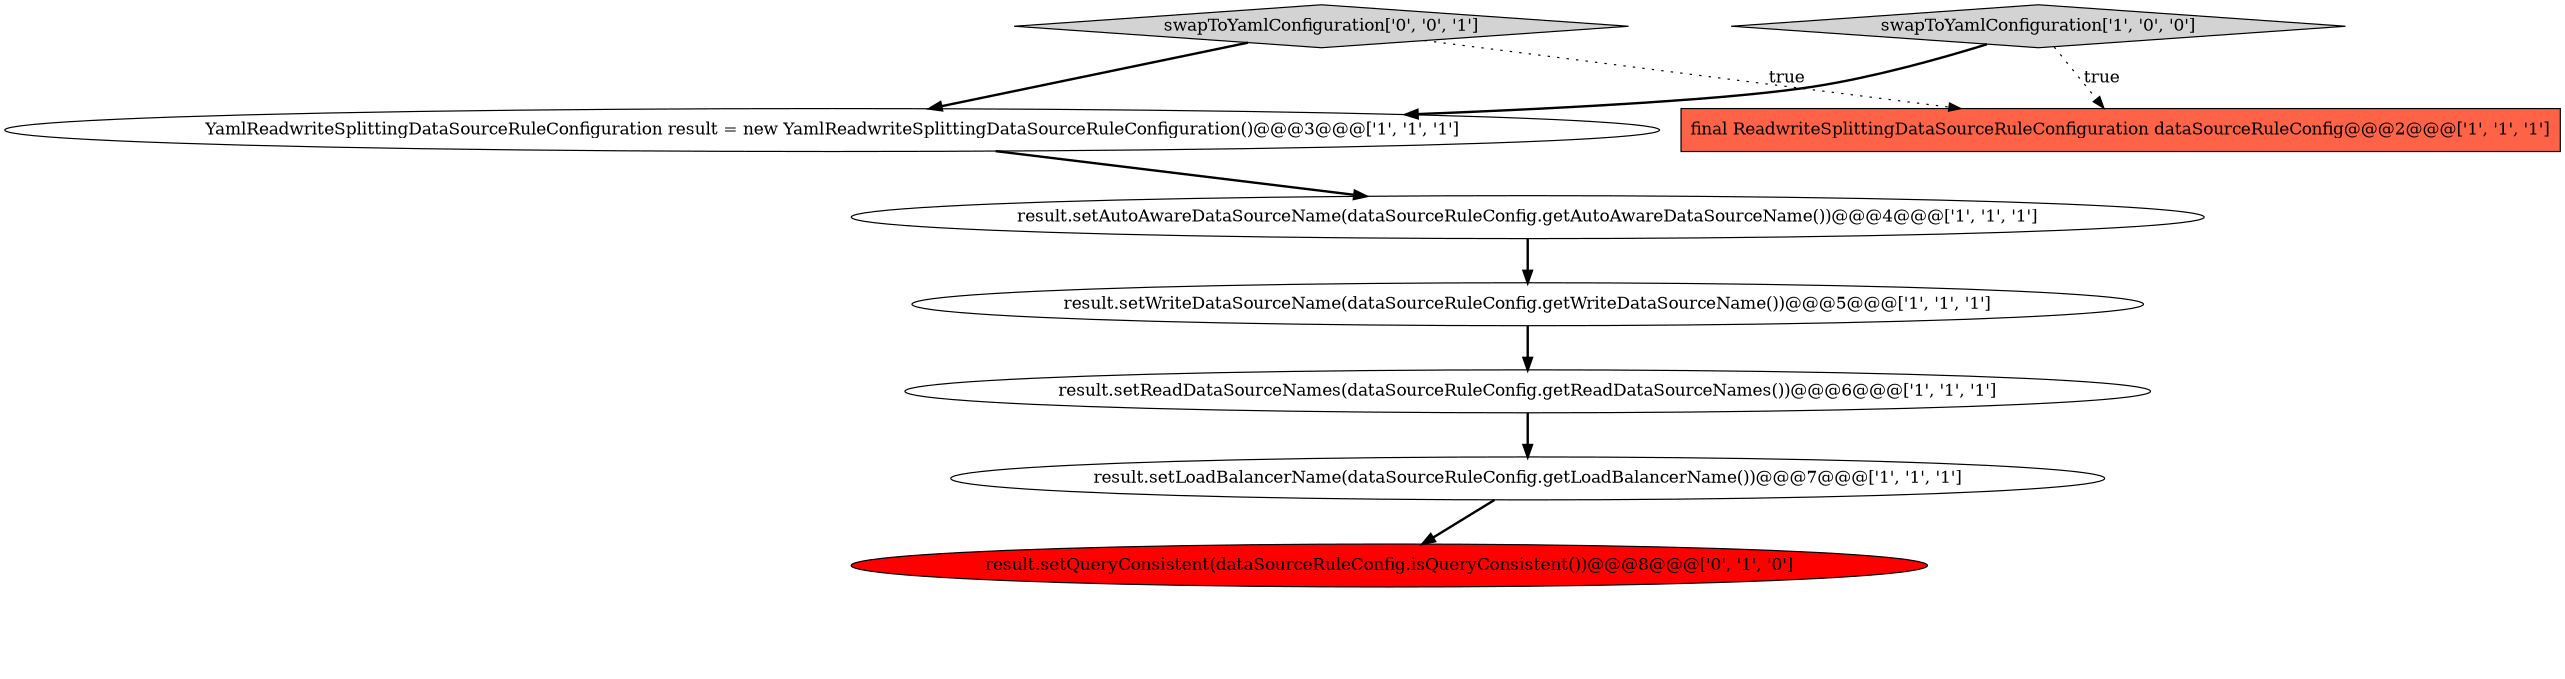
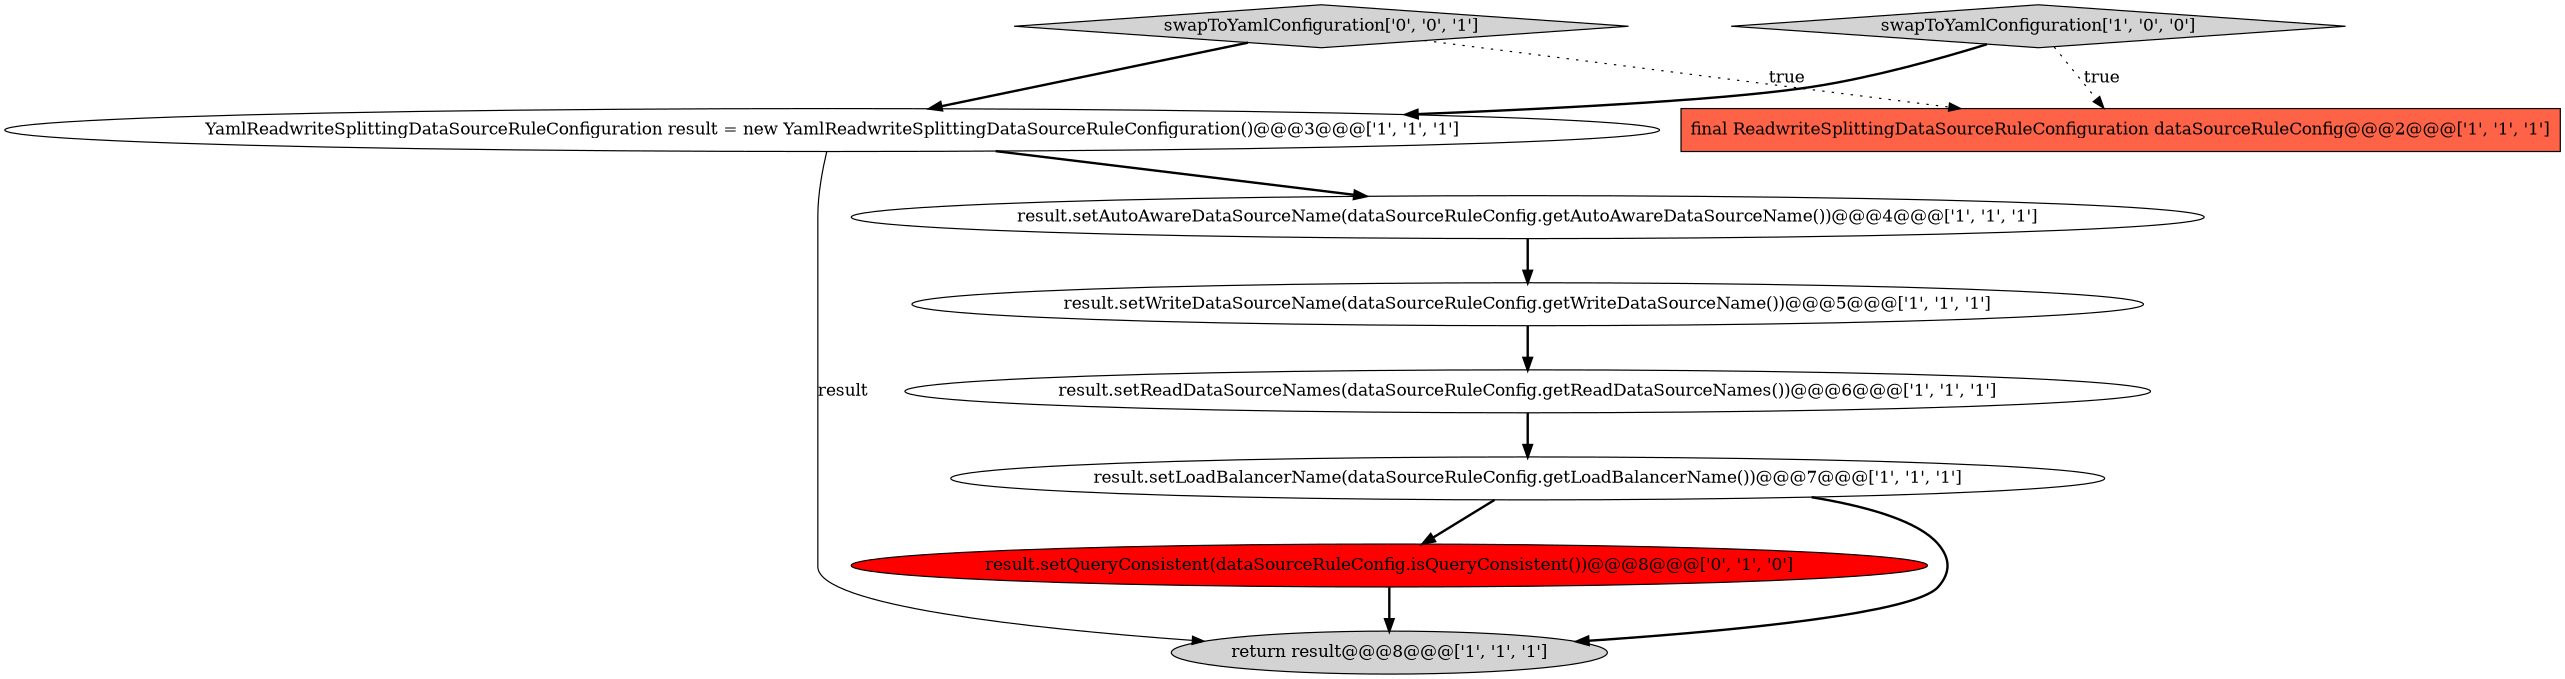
none -> (1389, 653)
